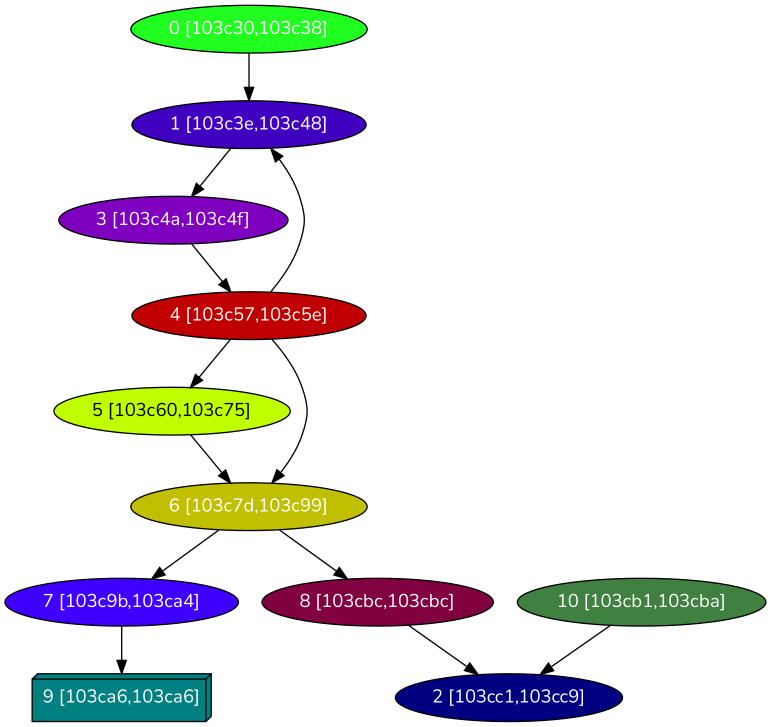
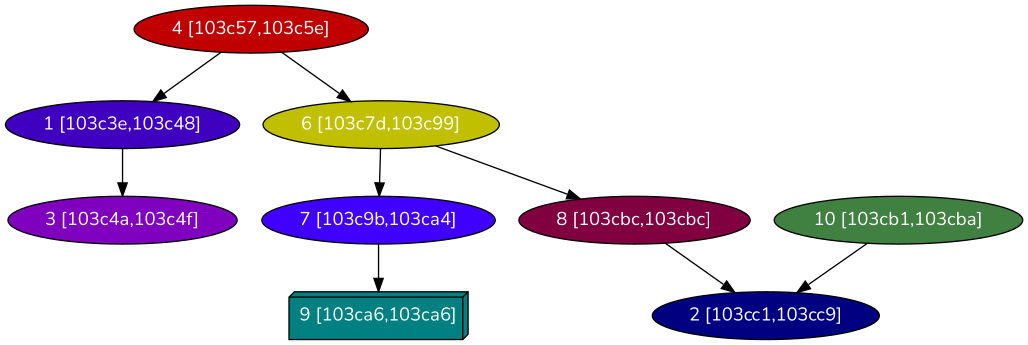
(249, 29) -> none
(207, 263) -> none
(172, 411) -> none
